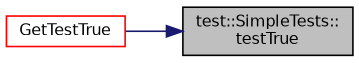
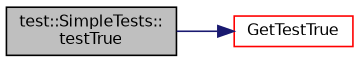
(146, 31) -> (197, 31)
